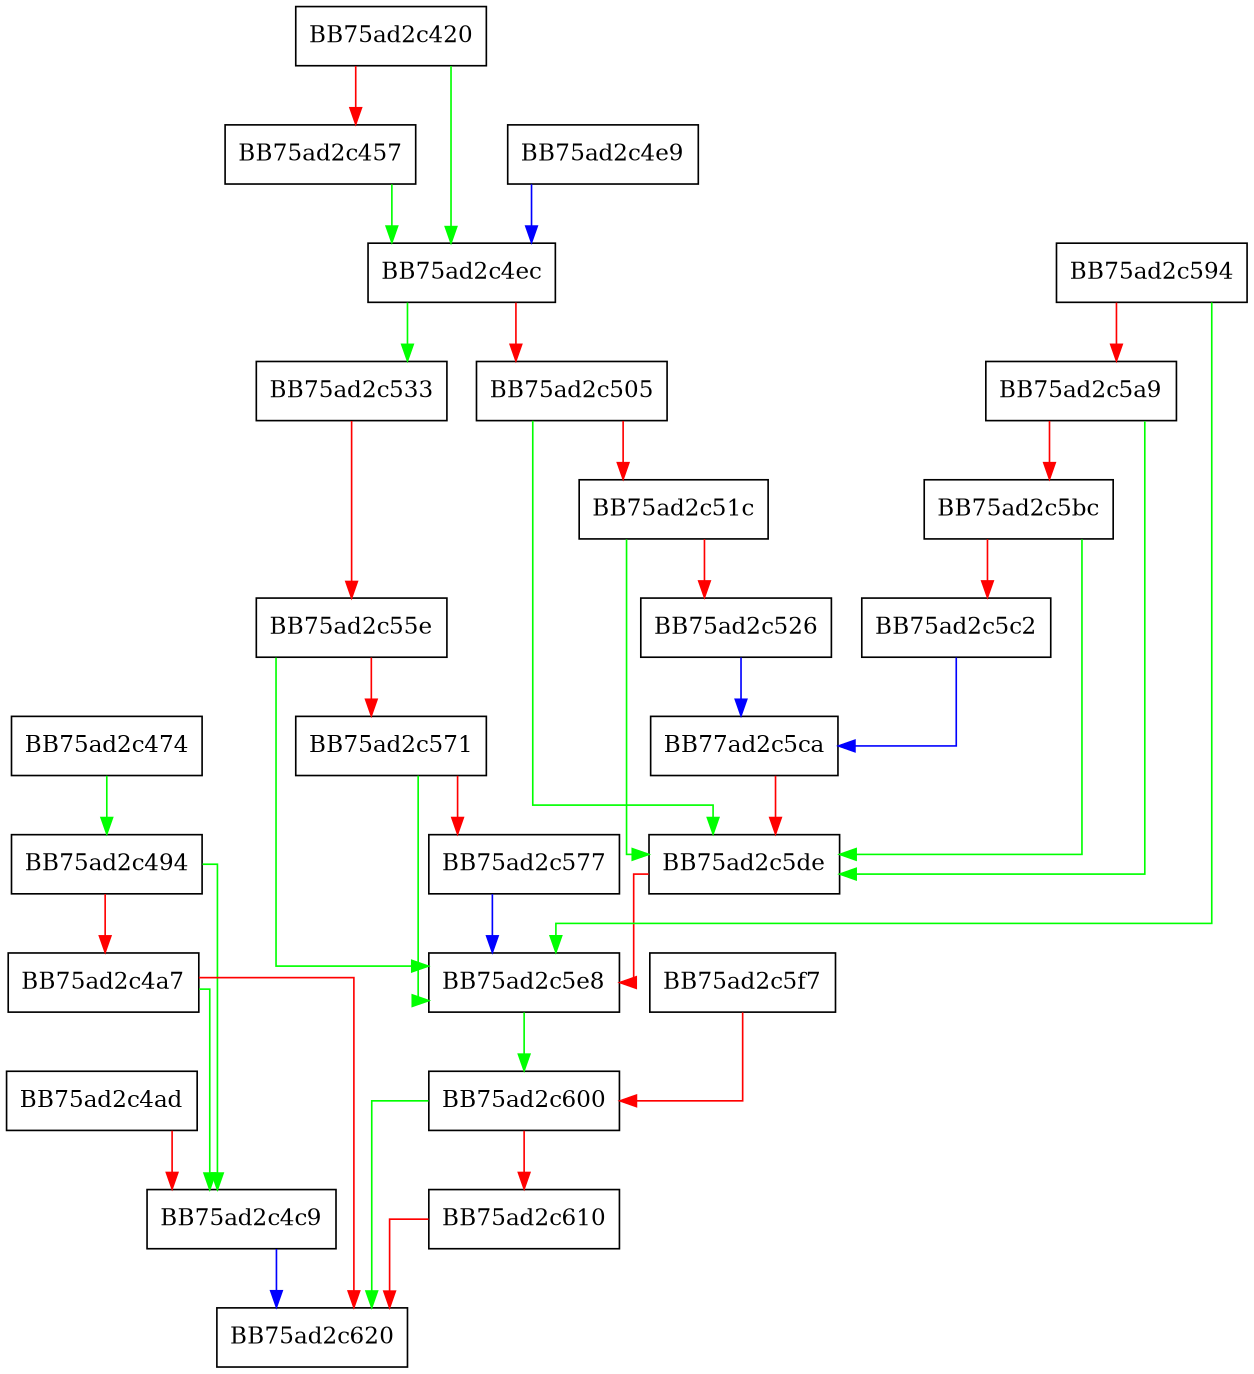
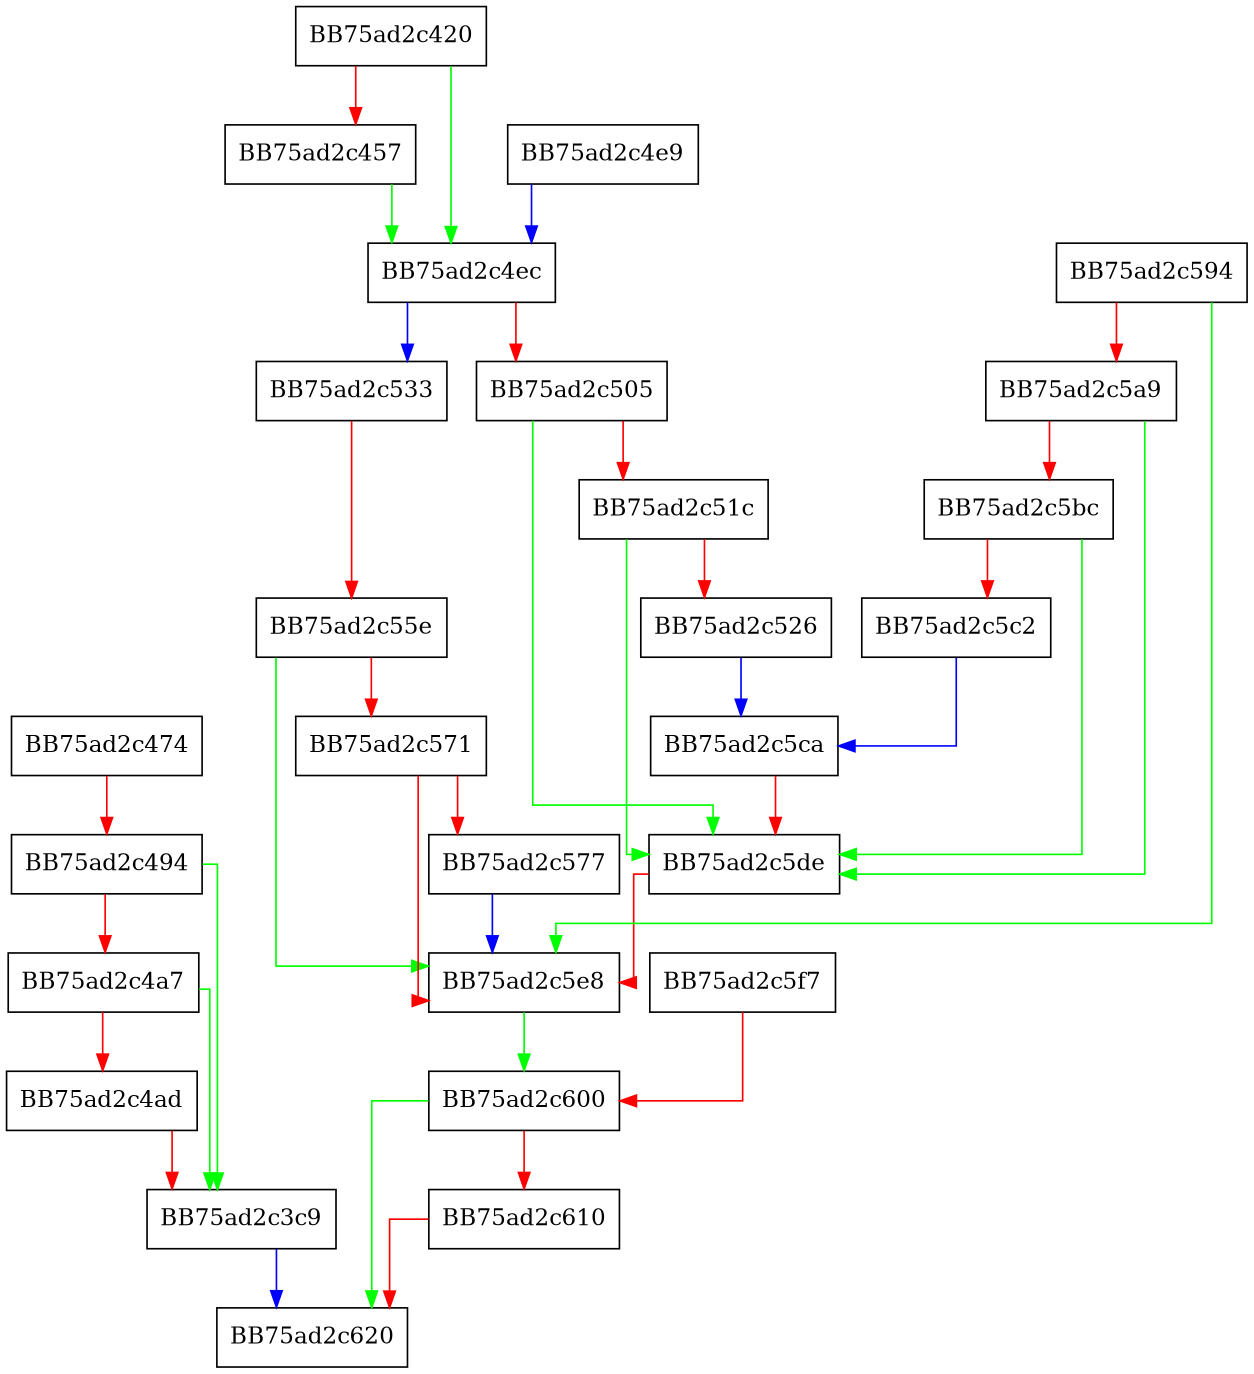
(407, 323) -> (407, 323)
(744, 746) -> (744, 746)
(107, 797) -> (107, 797)
(418, 889) -> (418, 889)
(354, 1057) -> (103, 1033)
(242, 1219) -> (242, 1219)
